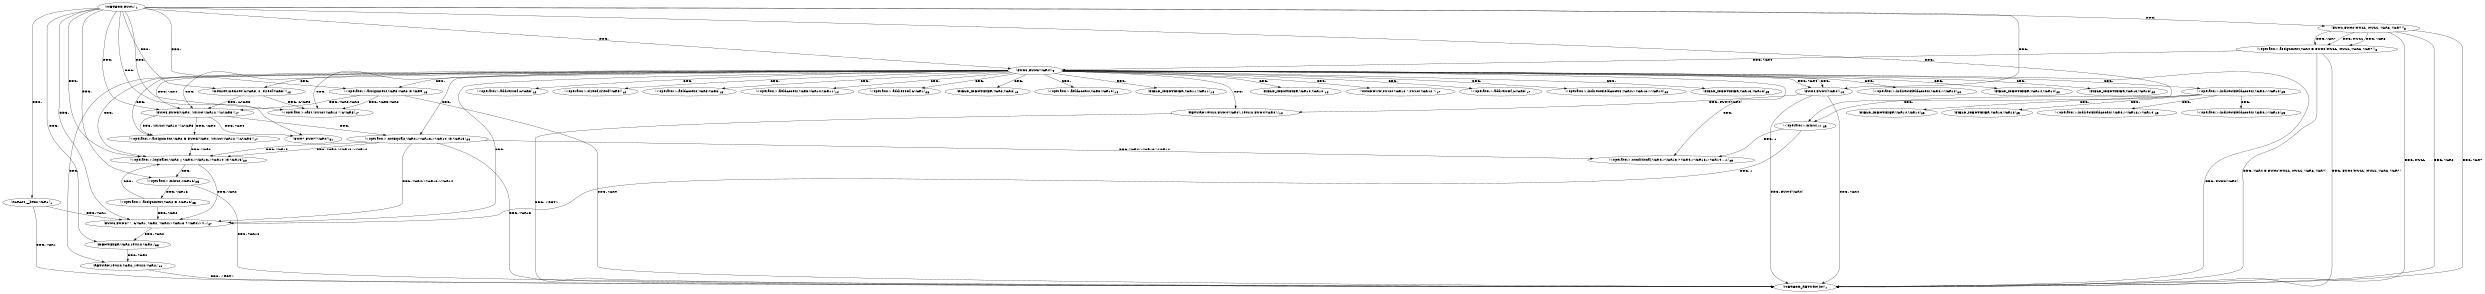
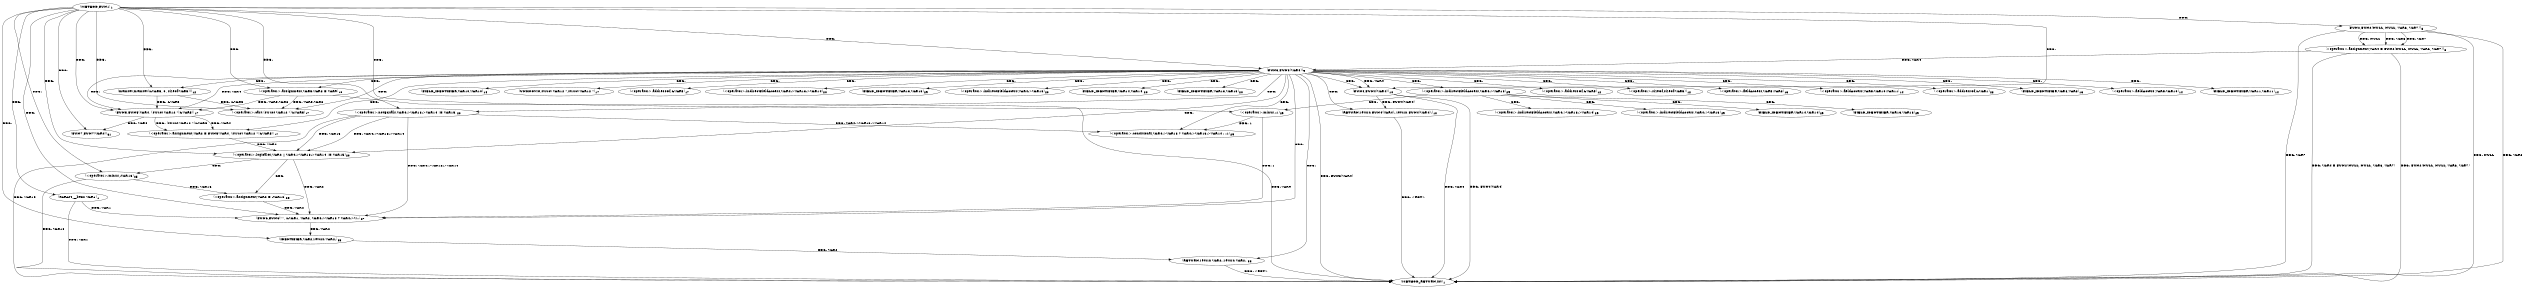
(305, 126) -> (263, 48)
(124, 176) -> (272, 175)
